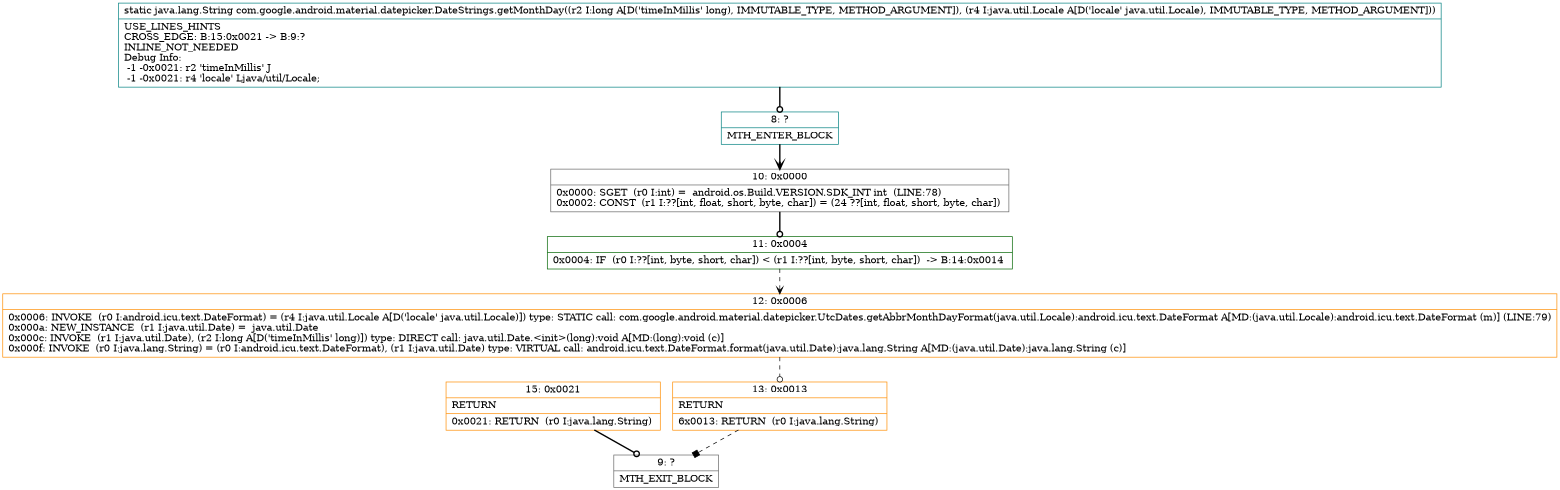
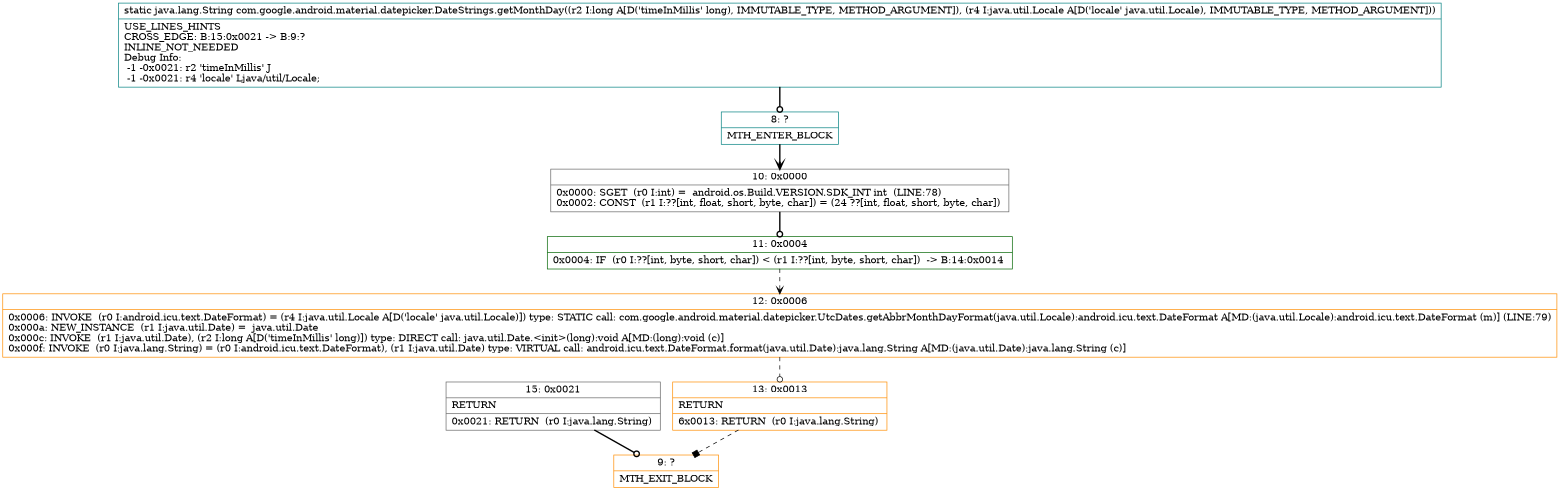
(553, 406) -> (553, 406)
(666, 471) -> (666, 471)
